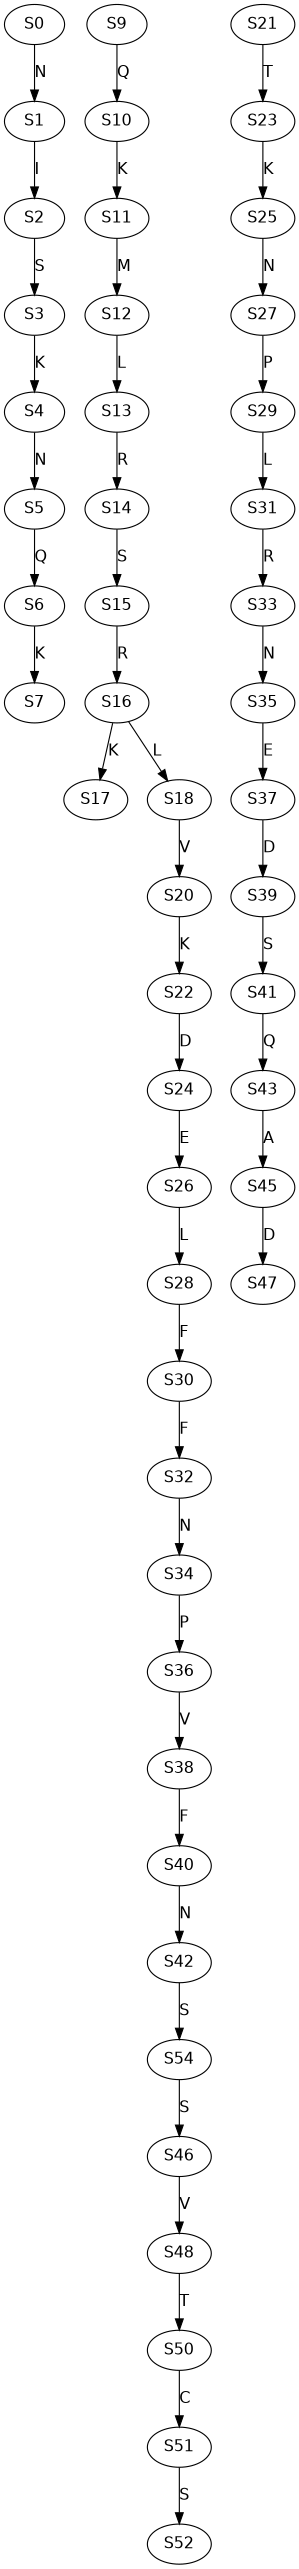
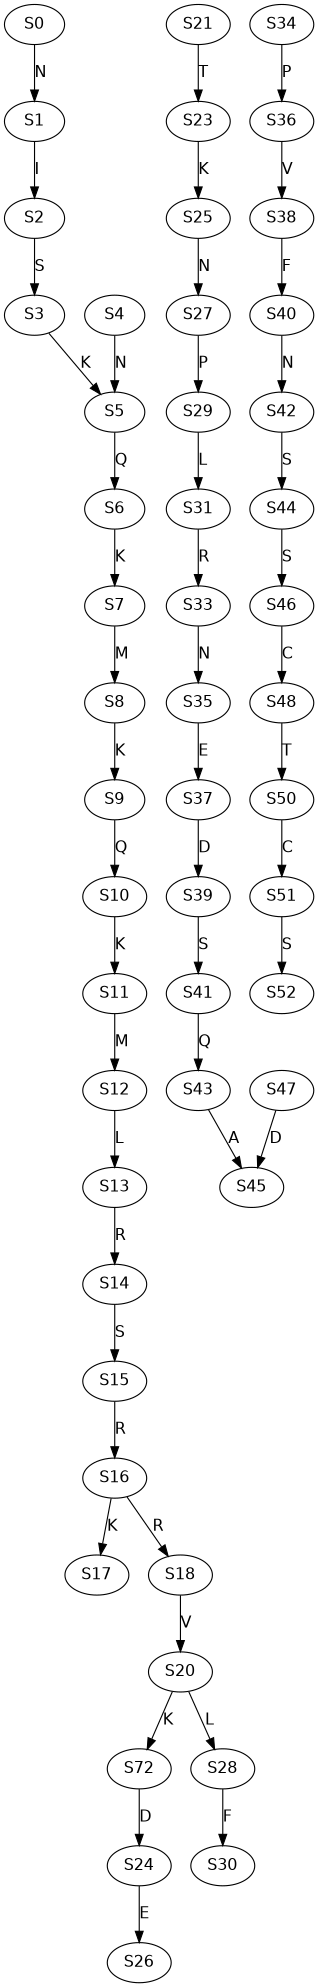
(35, 358) -> (71, 359)
none -> (115, 703)
(157, 751) -> (158, 1527)
(179, 994) -> (139, 1769)
(179, 1230) -> (199, 1715)
(263, 1230) -> (269, 1134)
(179, 1478) -> none
(179, 2060) -> (282, 509)
(185, 2205) -> (287, 654)
